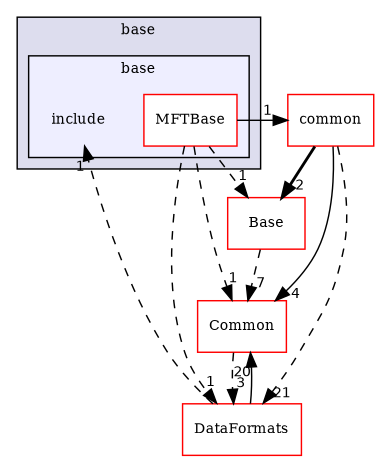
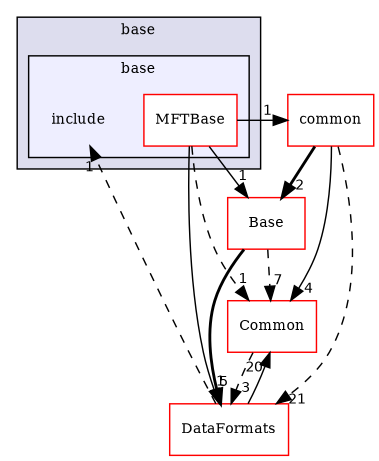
(224, 166) -> (224, 166)
(172, 272) -> (192, 269)
none -> (212, 316)
